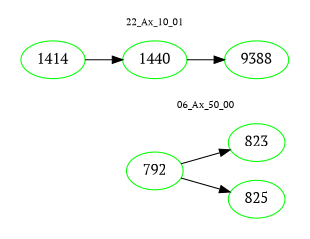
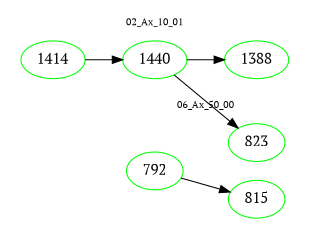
(155, 23) -> (155, 23)
(257, 60) -> (257, 60)
(200, 158) -> (208, 103)
(257, 199) -> (257, 199)
